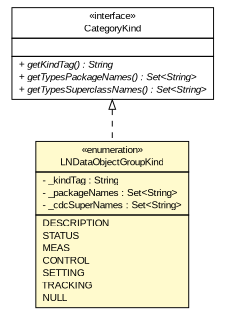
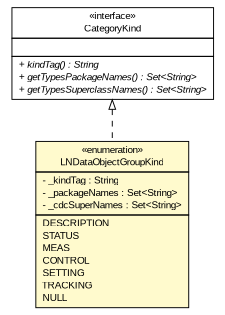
(66, 65) -> (59, 65)
